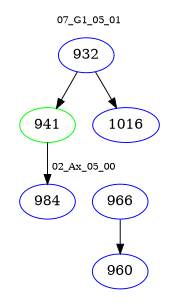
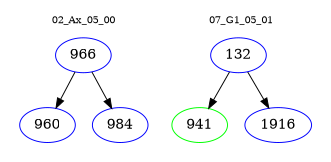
(86, 55) -> (238, 55)
(126, 125) -> (278, 125)
(48, 164) -> (99, 86)
